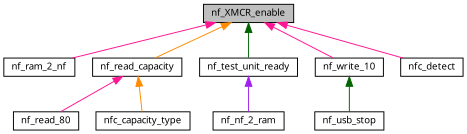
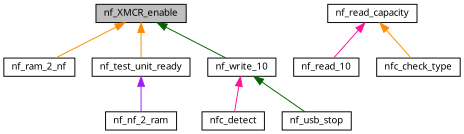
(139, 41) -> (86, 43)
(188, 42) -> none
(345, 42) -> (237, 99)
(303, 43) -> (196, 43)
(249, 45) -> (141, 45)
(46, 121) -> (326, 67)
(143, 121) -> (418, 67)
